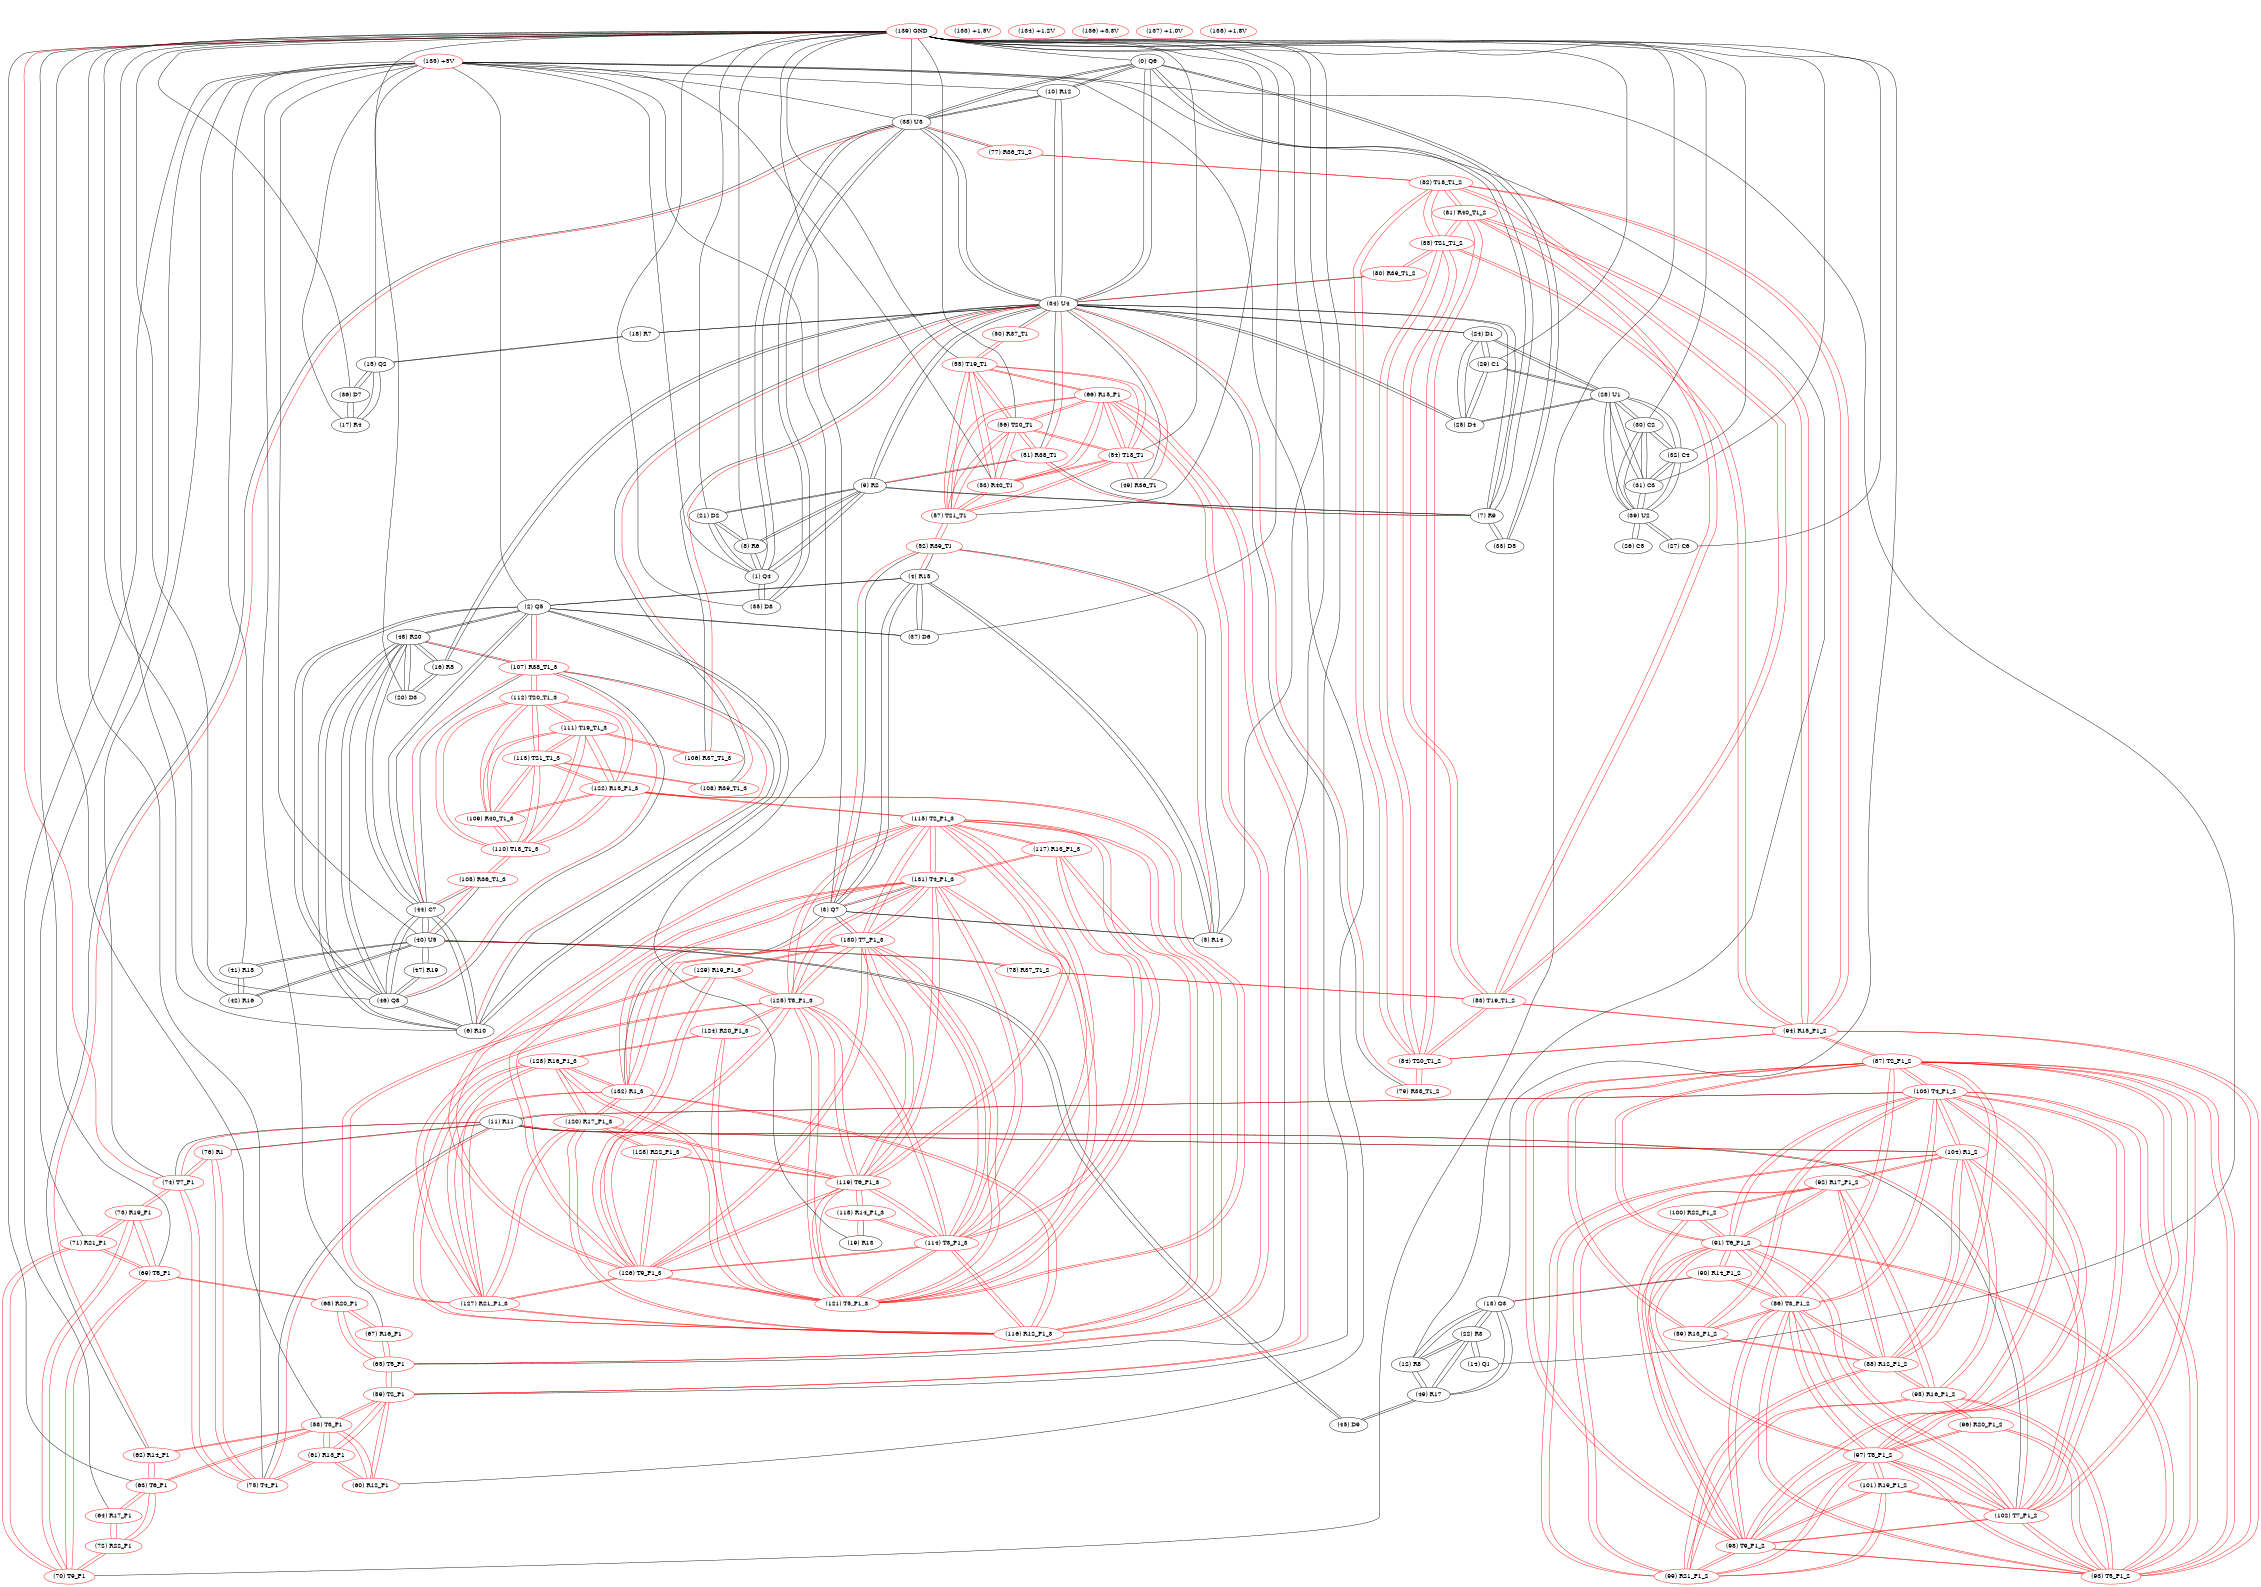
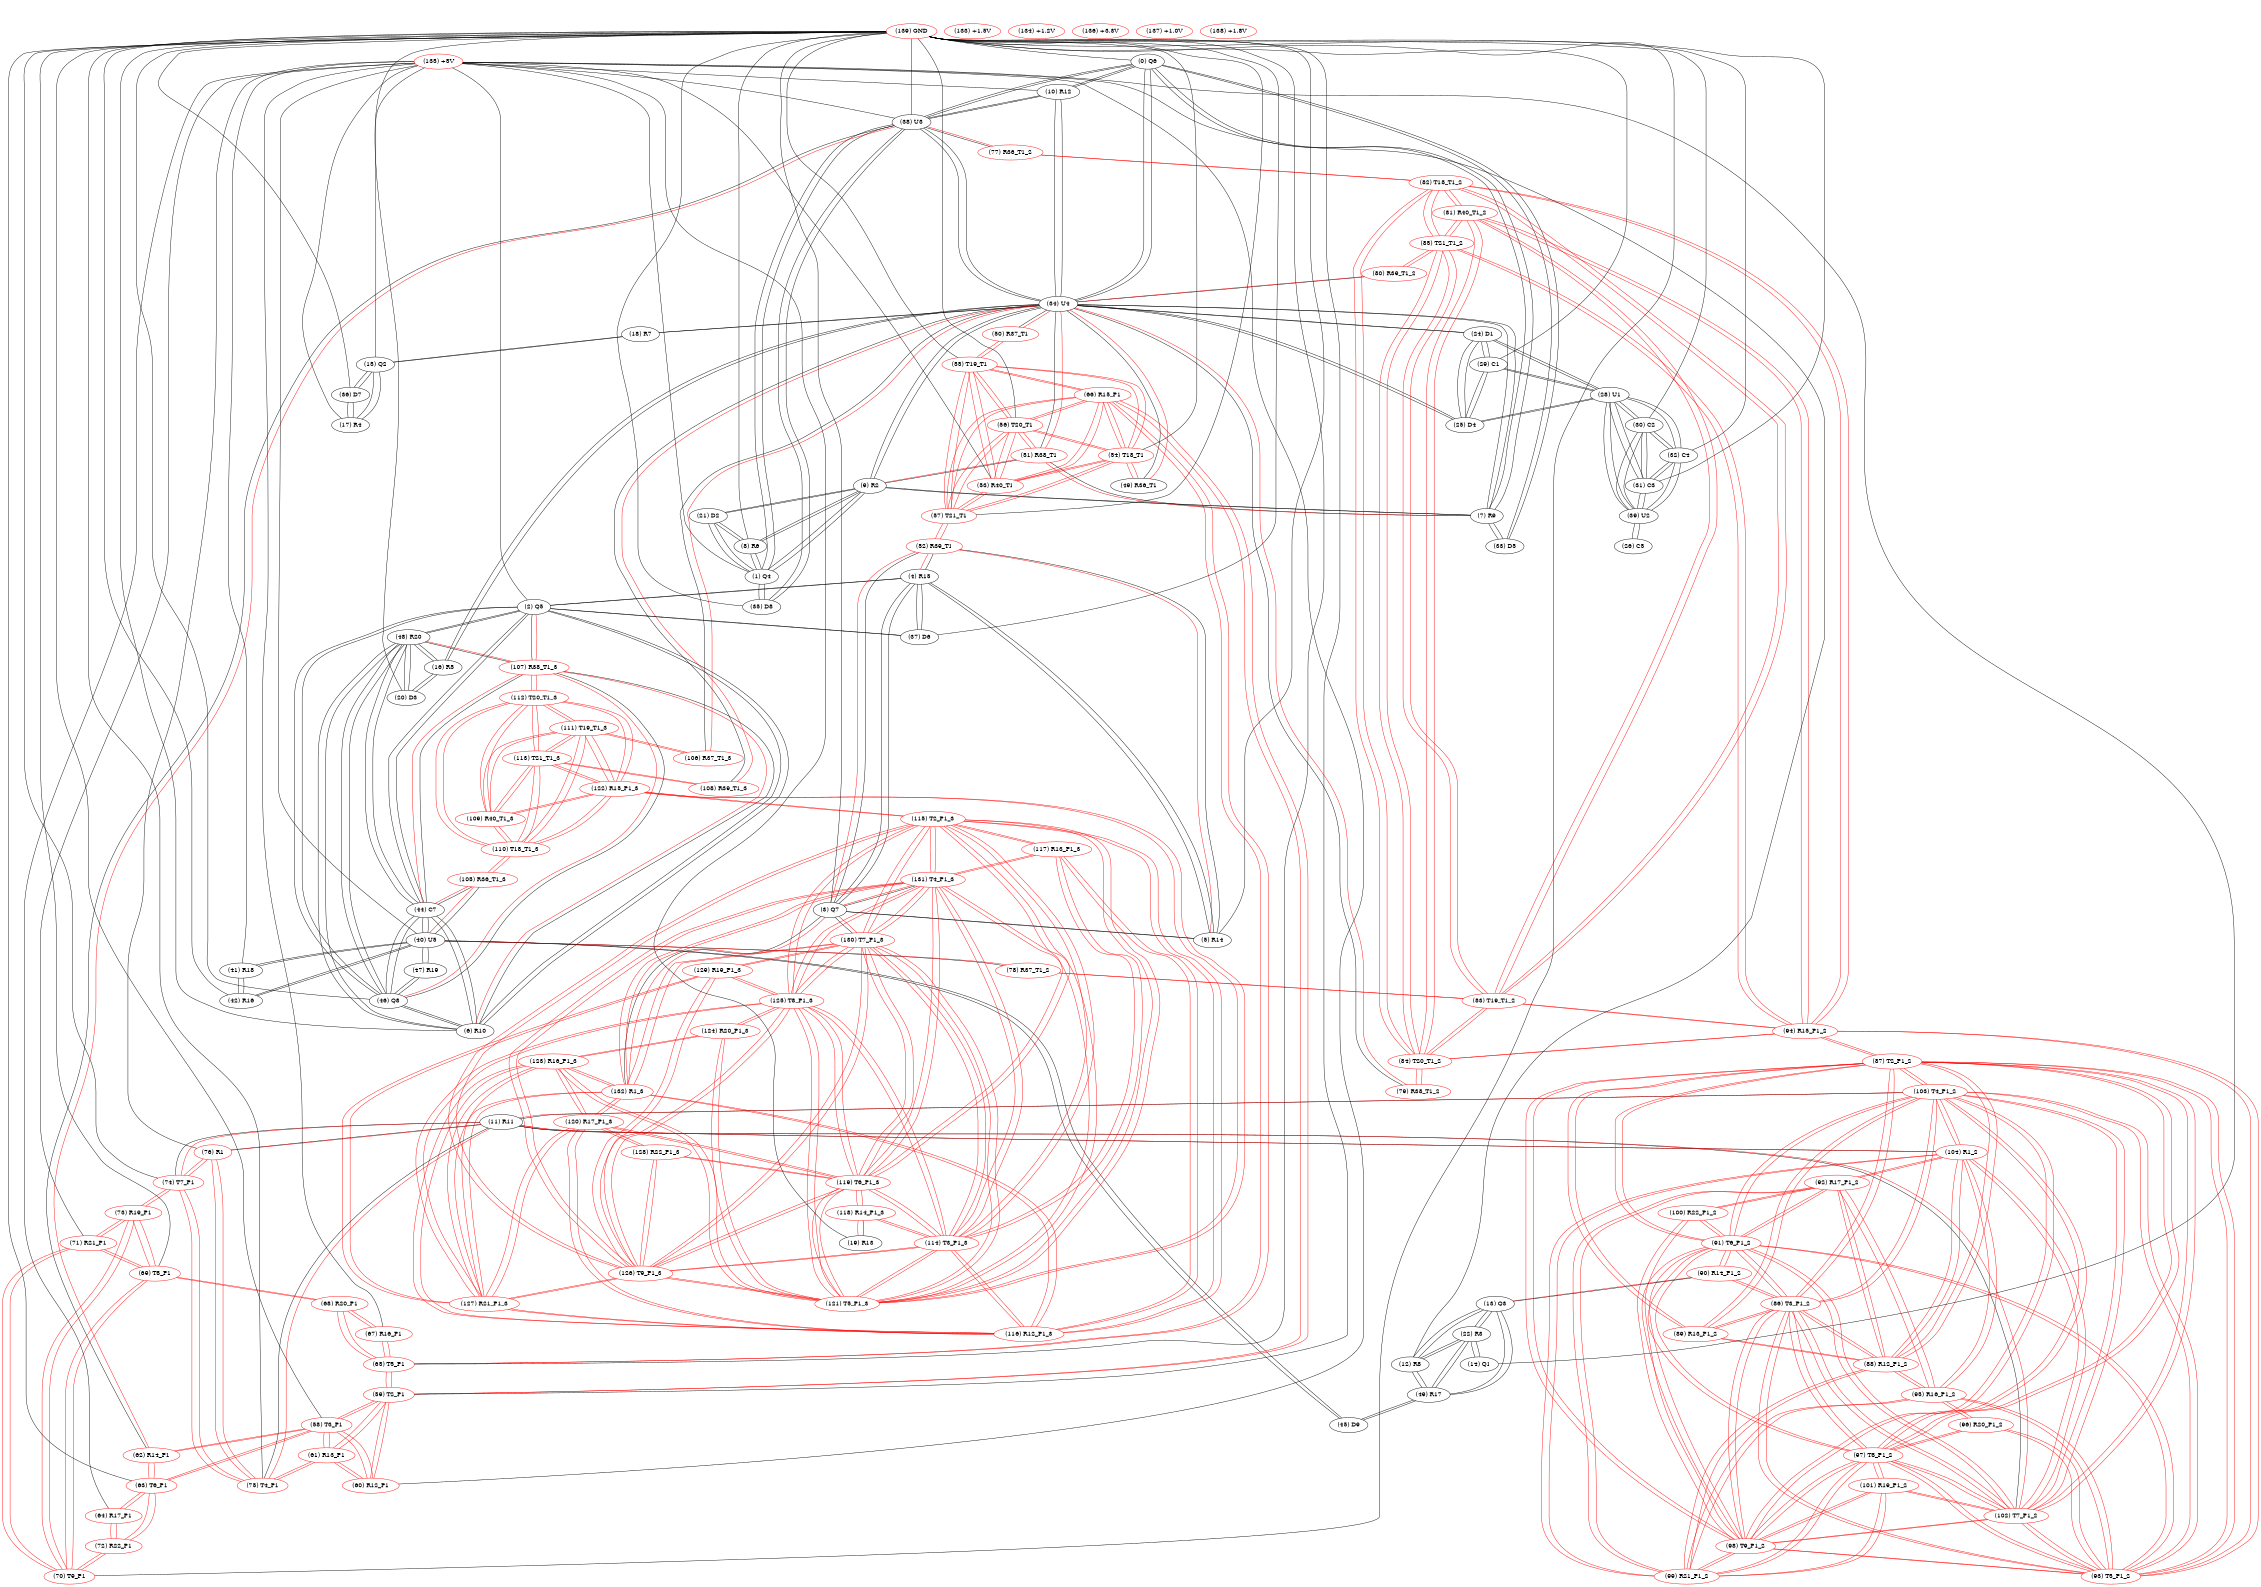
(720, 205) -> none
(24, 212) -> (24, 212)
(1896, 349) -> none
(1679, 546) -> none
(180, 555) -> (200, 551)
